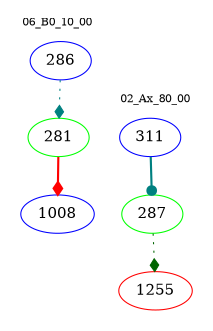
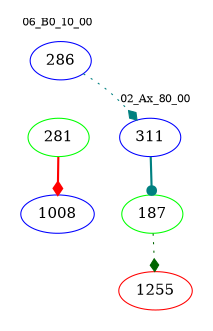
(60, 93) -> (96, 82)
(152, 214) -> (152, 214)
